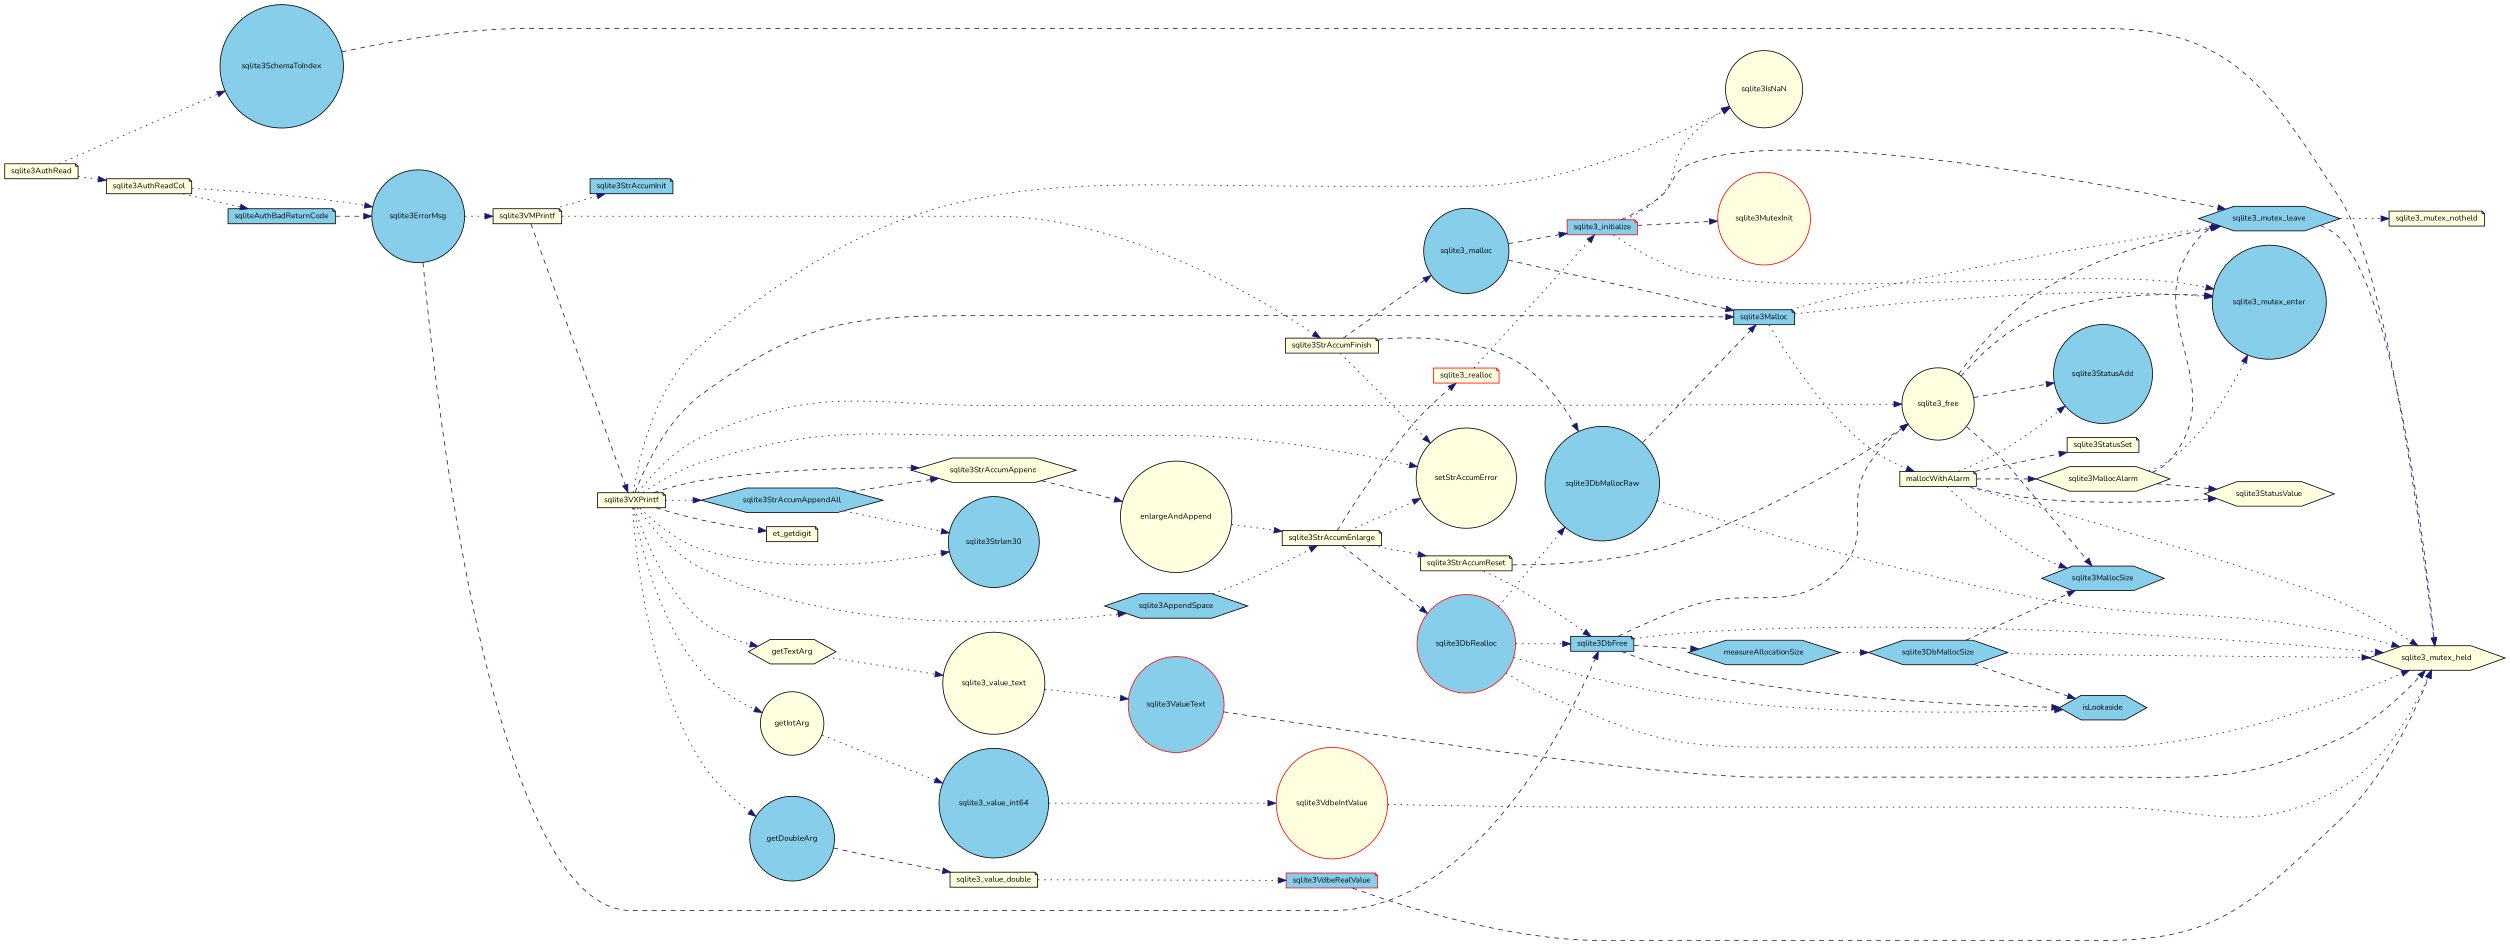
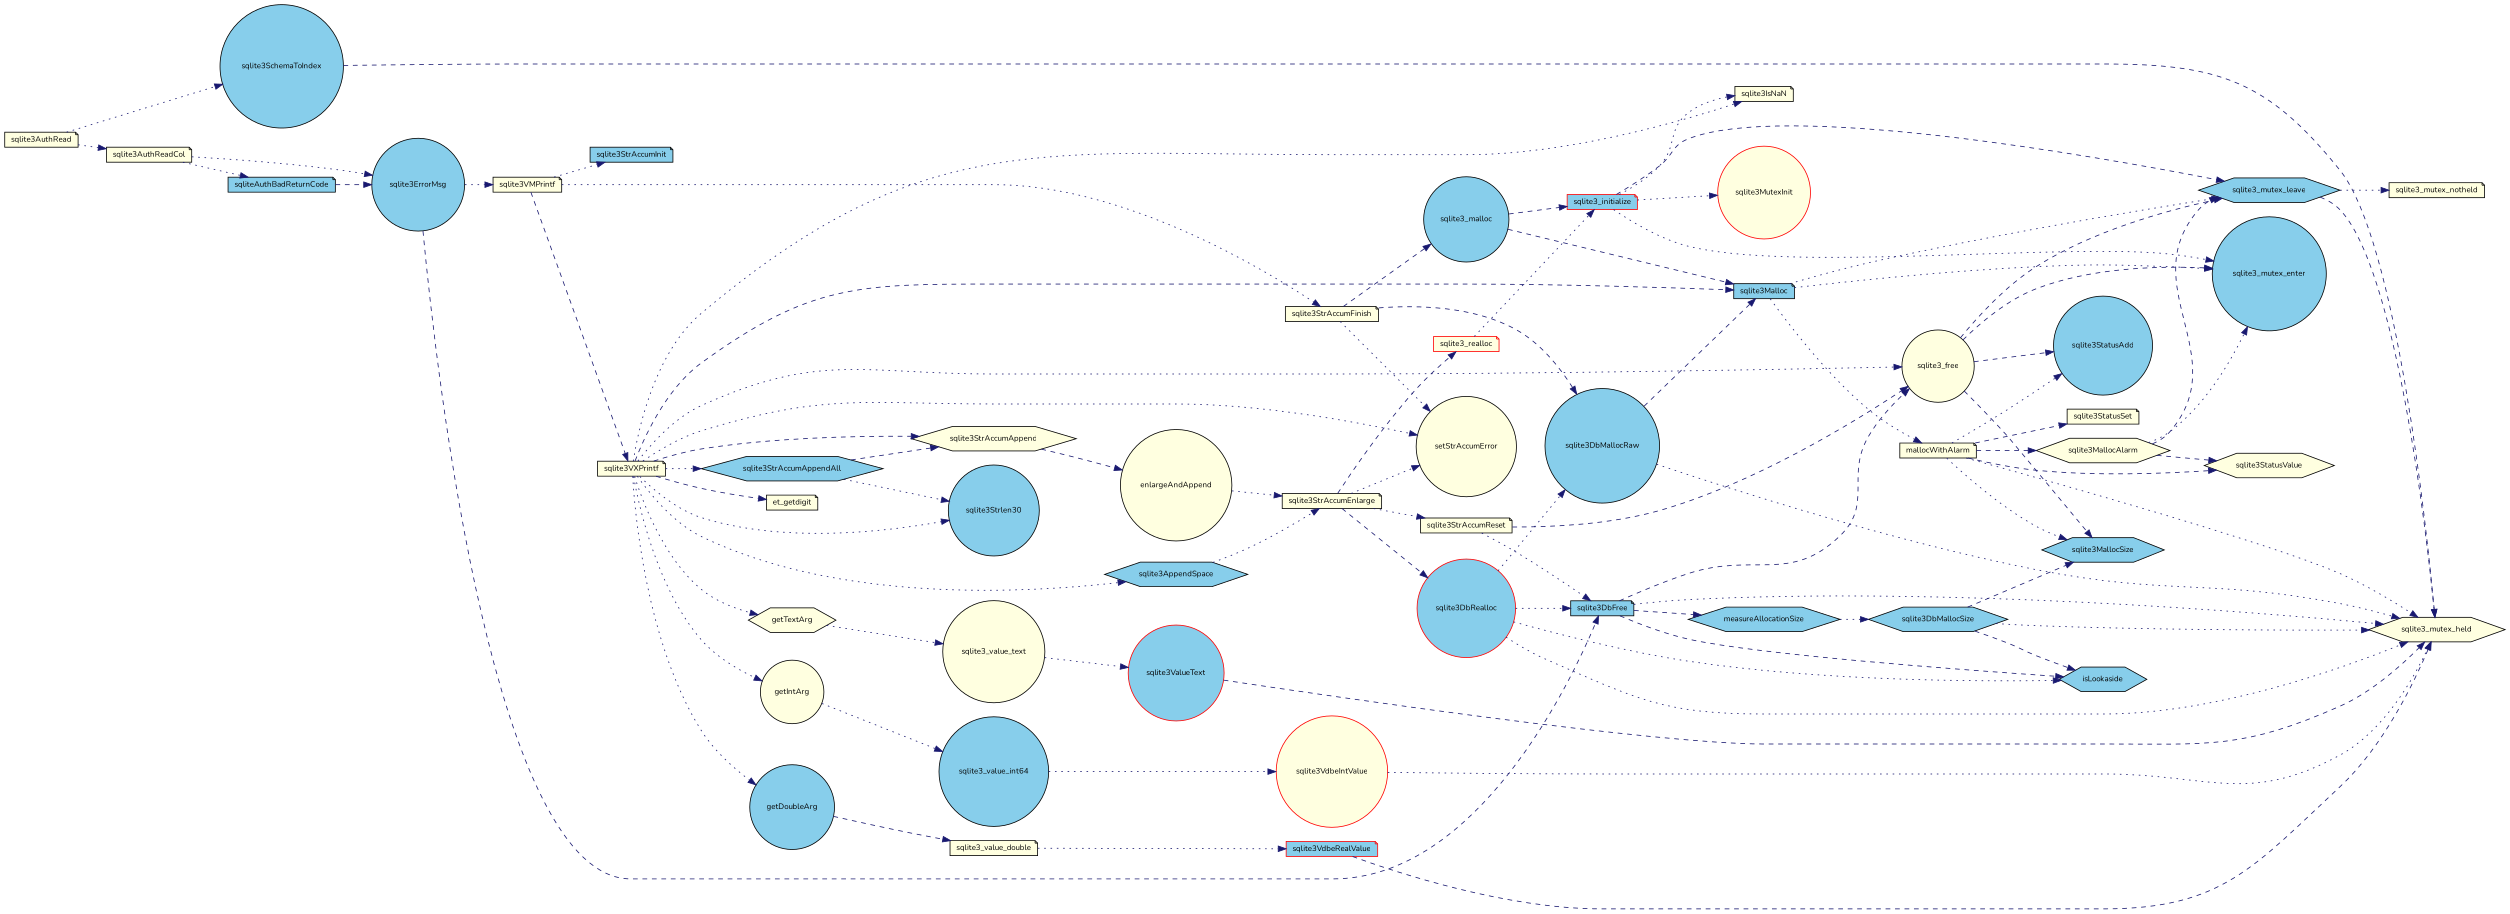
(1764, 89) -> (1764, 94)
(1673, 223) -> (1673, 198)
